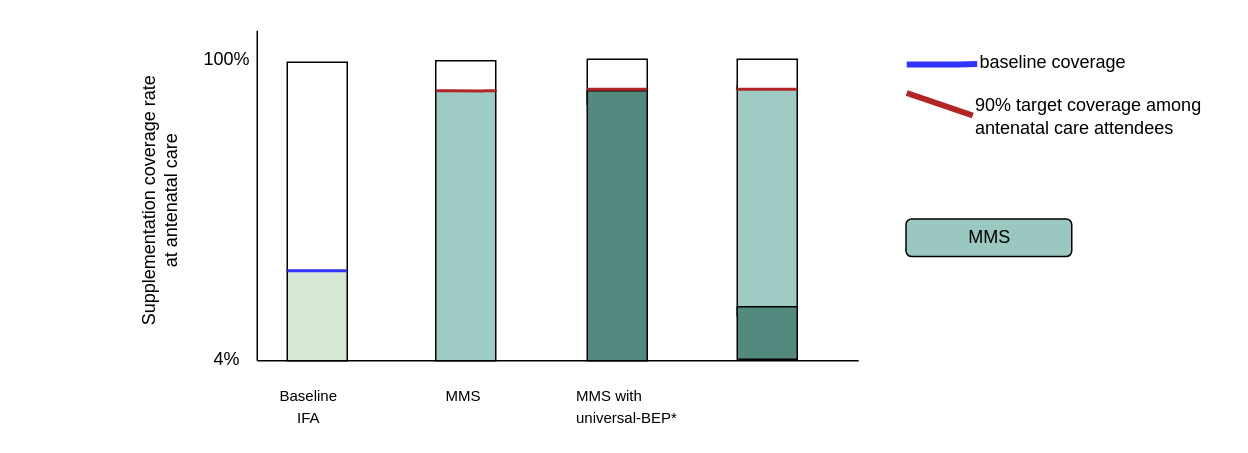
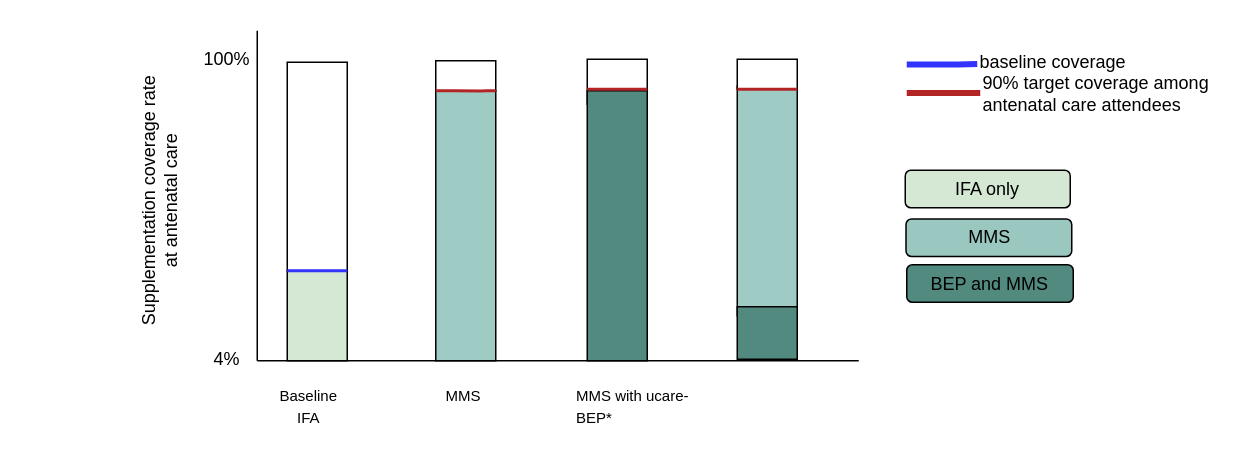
(1091, 116) -> (1098, 93)
none -> (988, 189)
none -> (990, 284)
(638, 406) -> (638, 406)
